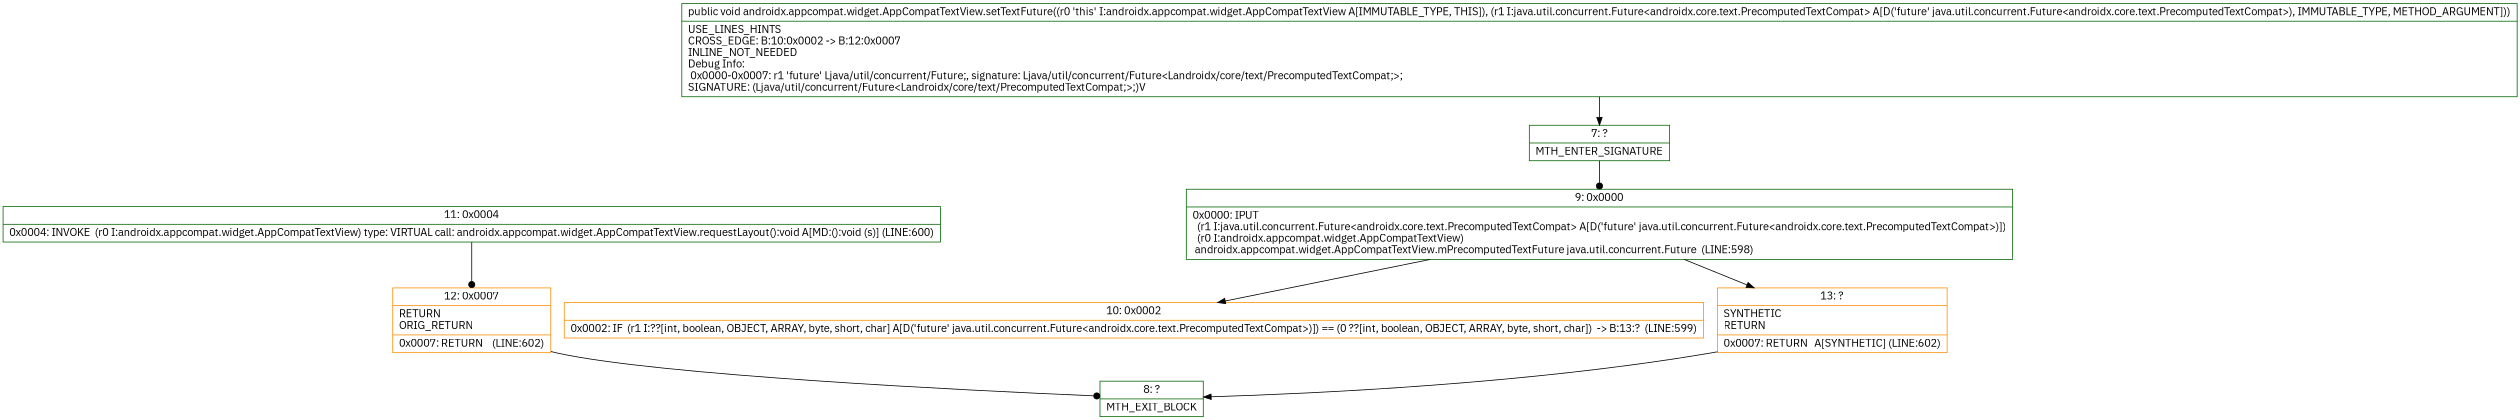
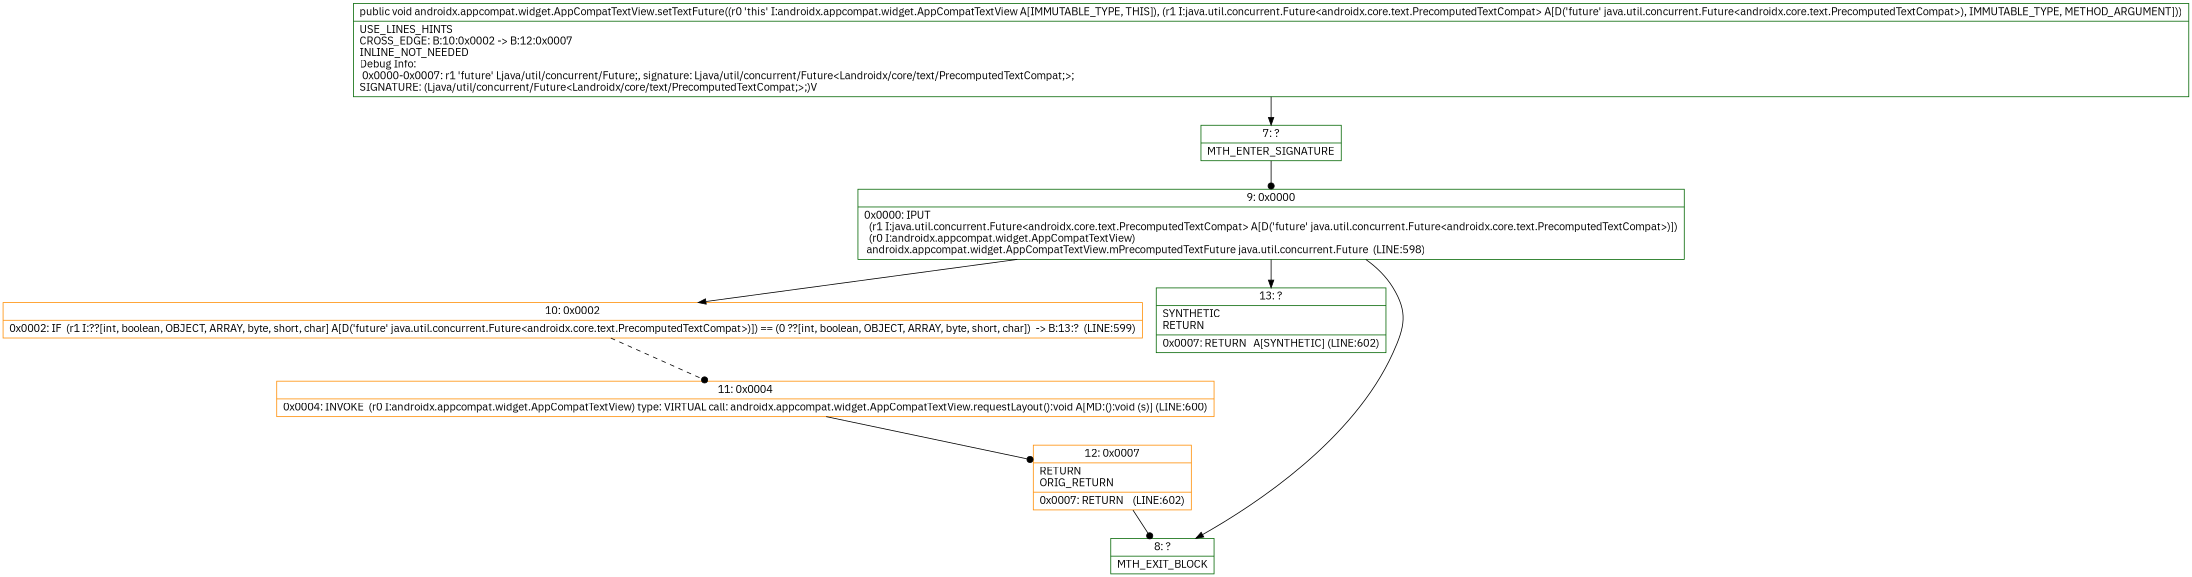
(472, 224) -> (745, 399)
(1832, 320) -> (1271, 320)
none -> (656, 358)
(1465, 382) -> (1349, 419)
